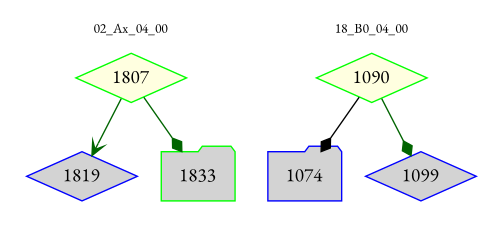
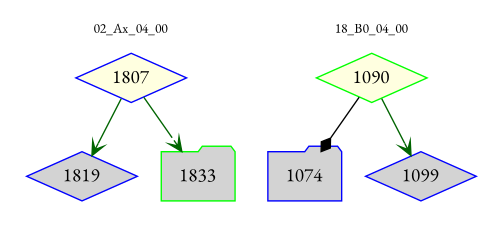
(131, 78) -> (131, 78)
(158, 118) -> (158, 118)
(393, 121) -> (393, 121)
